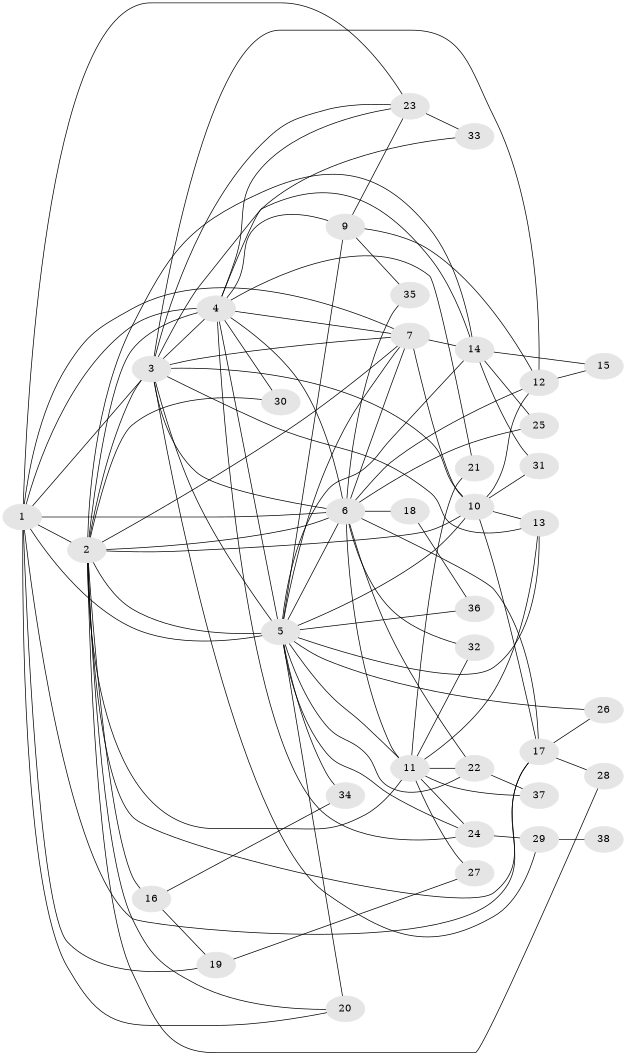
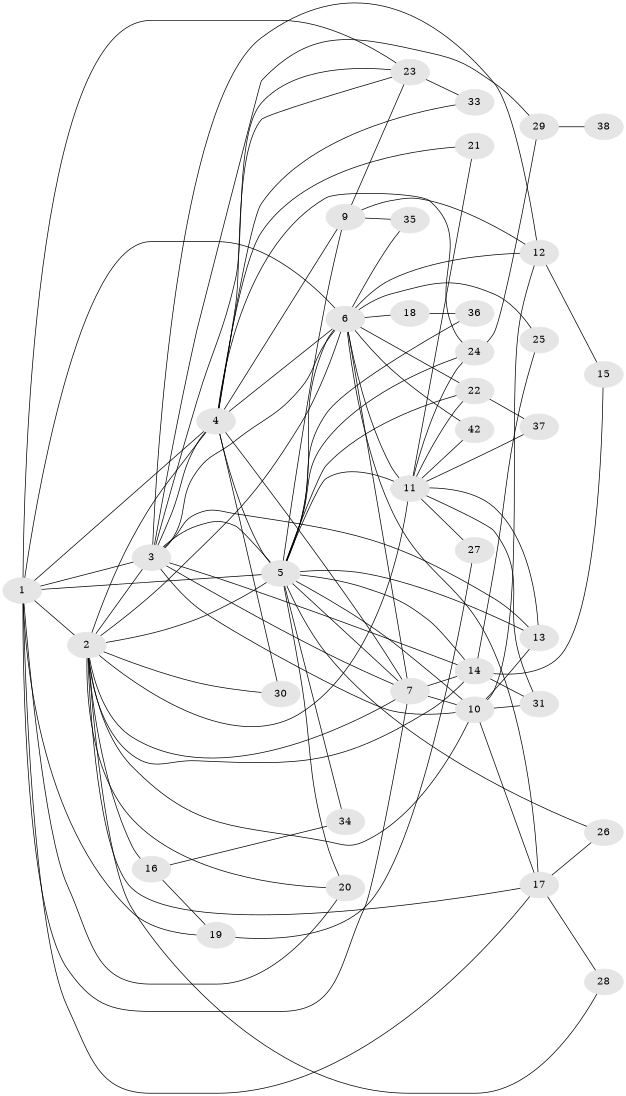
none -> (507, 555)
(475, 648) -> (475, 430)
